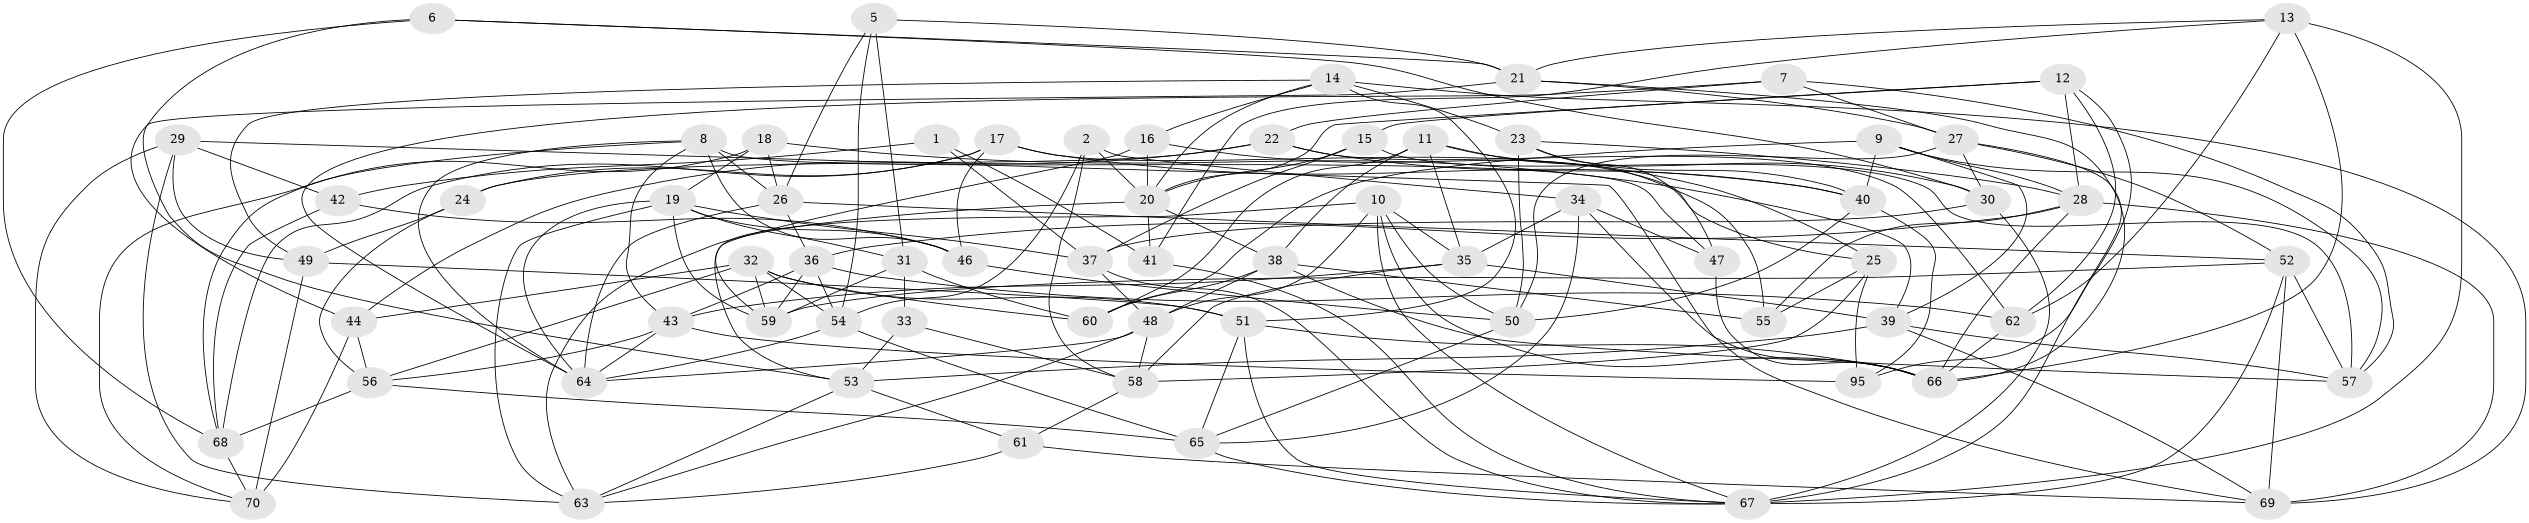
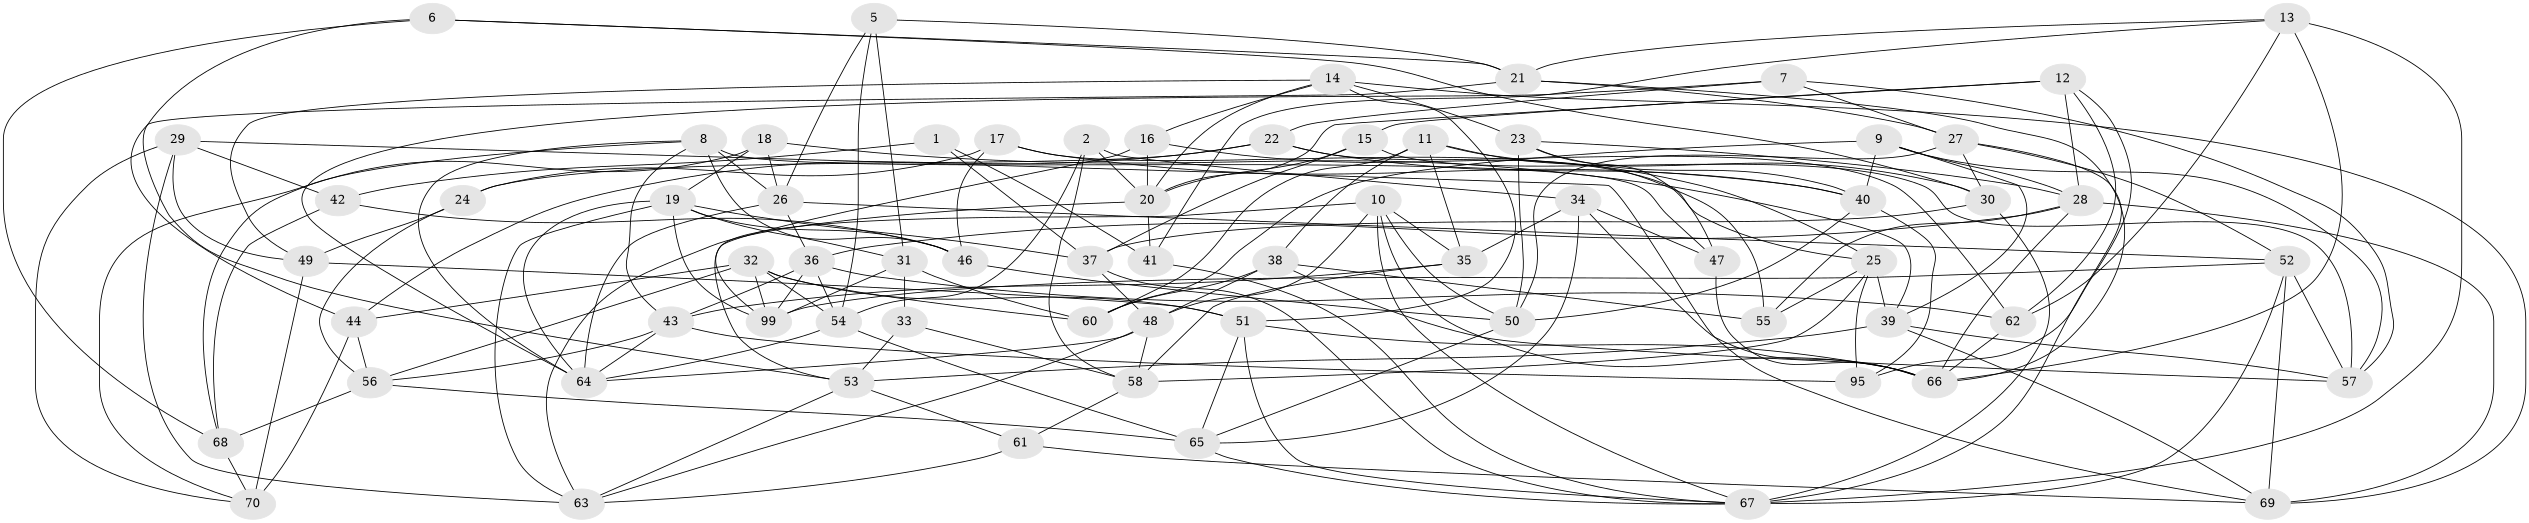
(415, 191) -> none
(1230, 239) -> none
(1648, 287) -> (1881, 292)
(769, 322) -> (769, 322)
